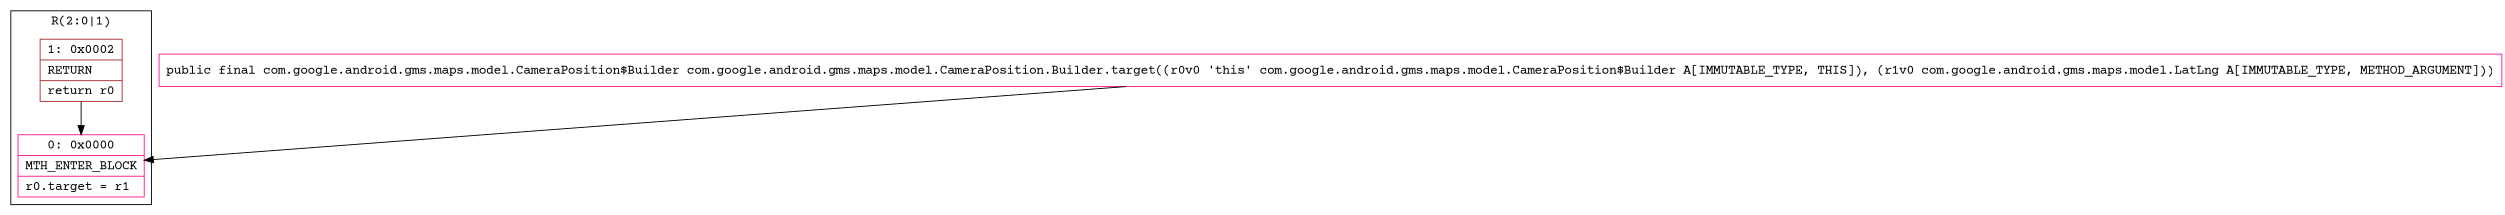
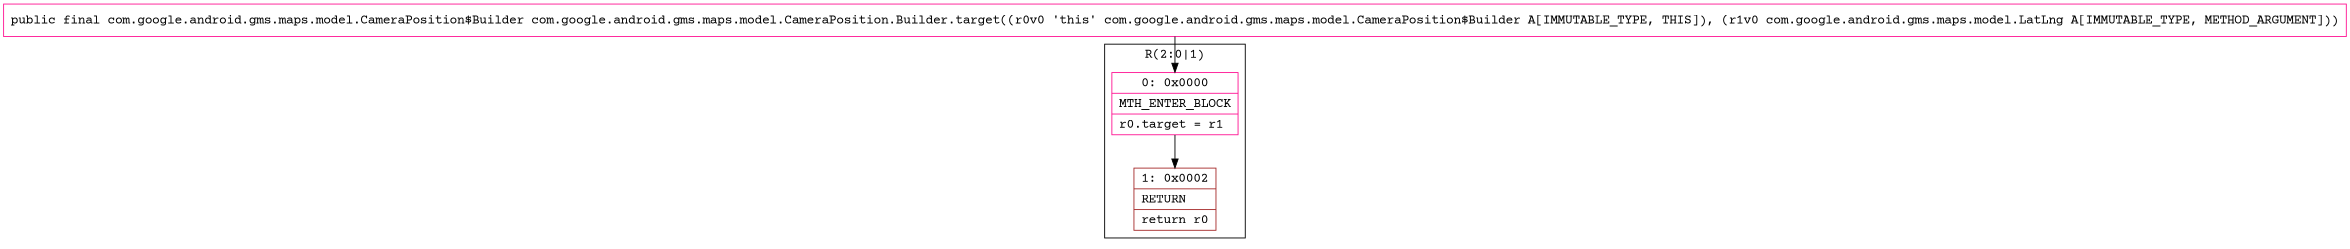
(81, 114) -> (1175, 147)
